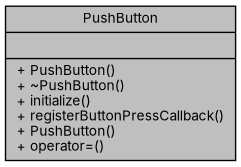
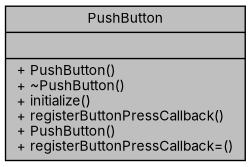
(61, 147) -> (125, 147)
